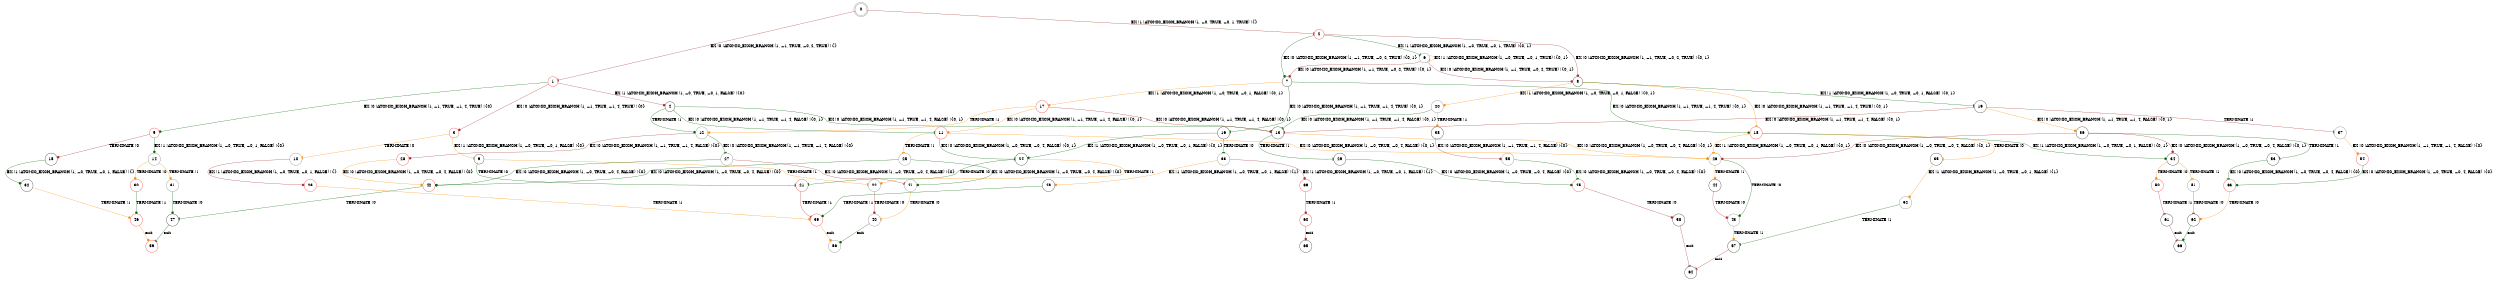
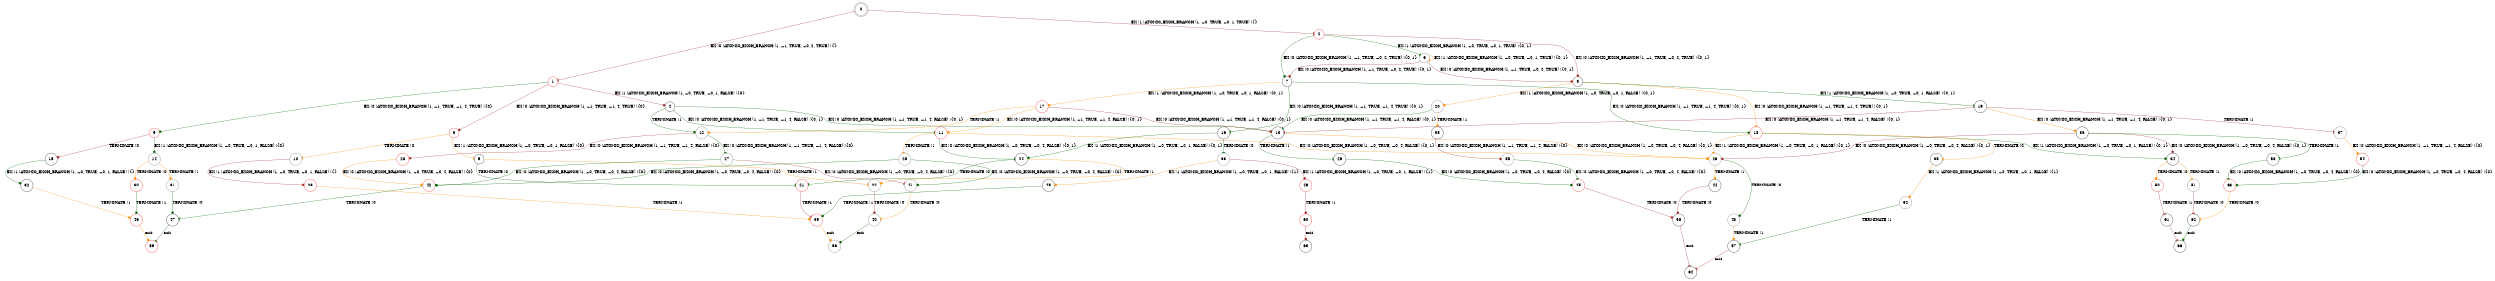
(1306, 185) -> (1306, 185)
(1714, 207) -> (1687, 192)
(2221, 211) -> (2221, 211)
